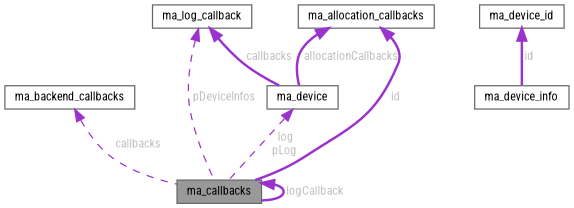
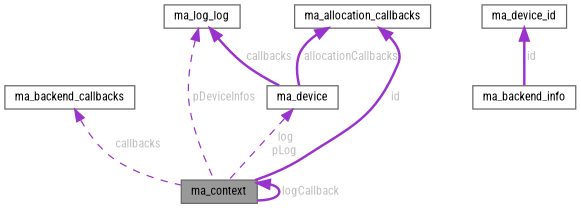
(202, 17) -> (202, 17)
(522, 97) -> (524, 97)
(219, 192) -> (219, 192)
